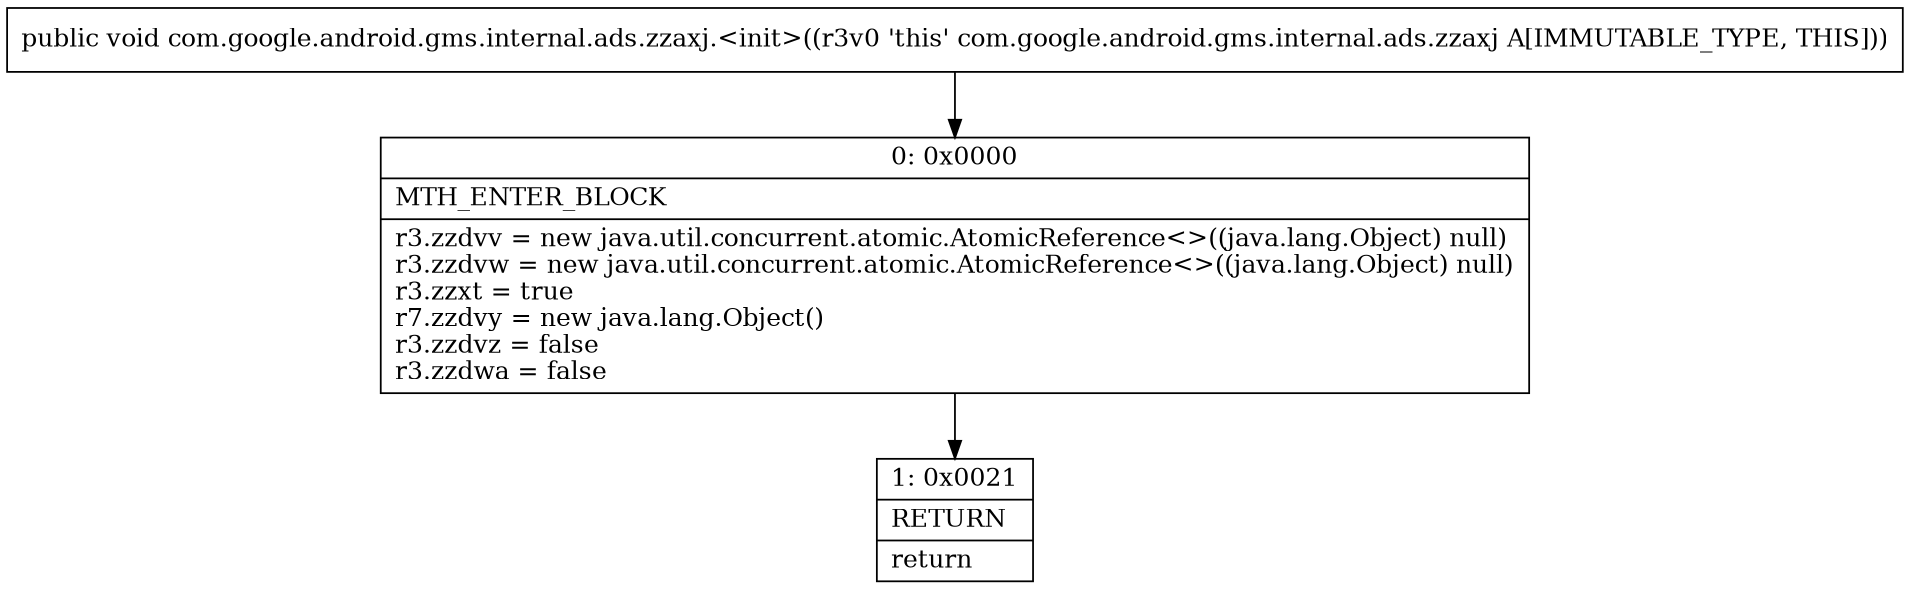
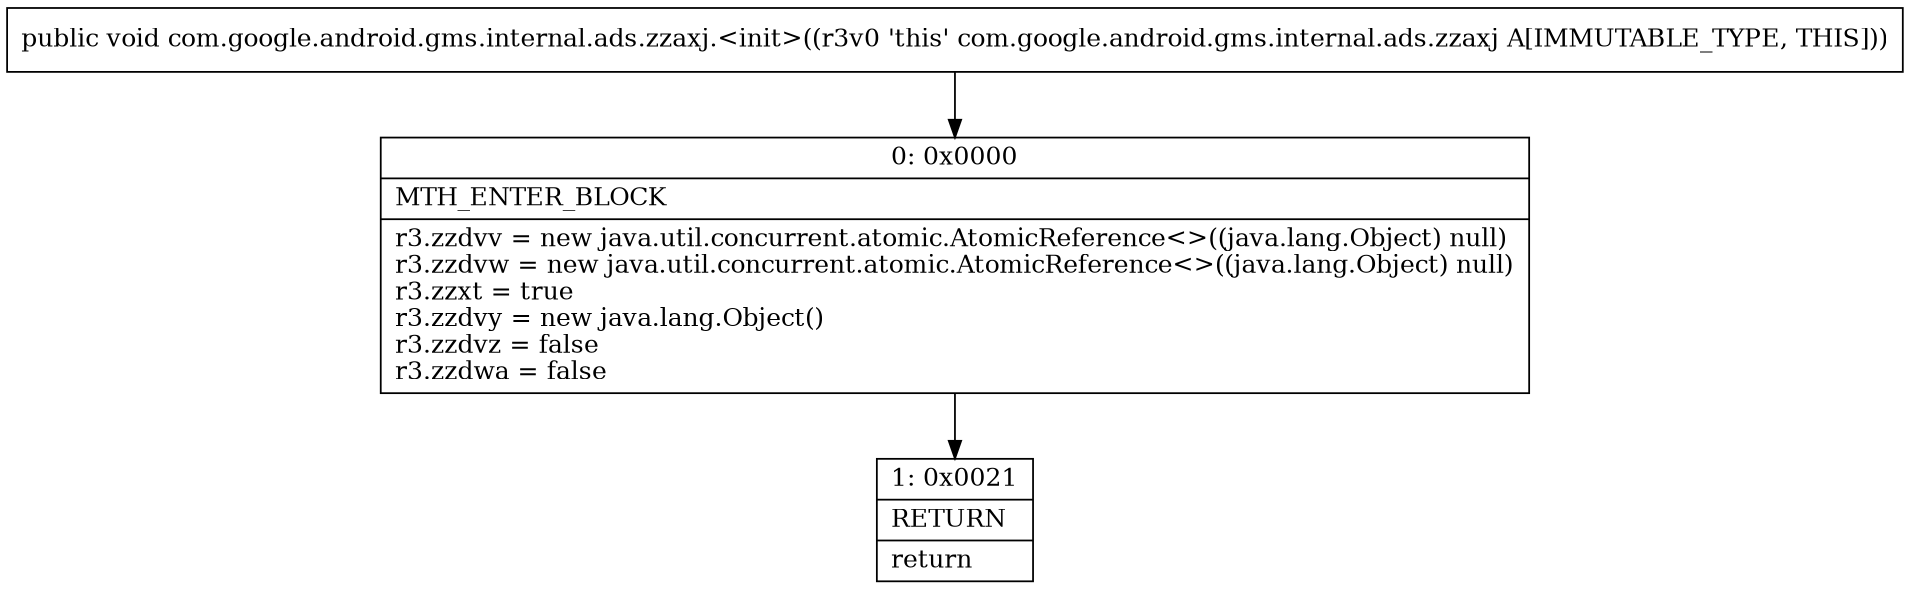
(610, 319) -> (610, 319)
